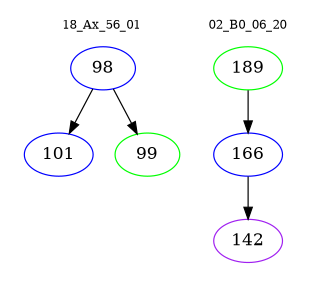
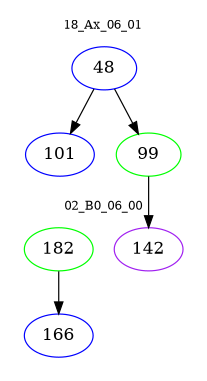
(102, 26) -> (103, 26)
(248, 26) -> (104, 207)
(103, 68) -> (104, 68)
(248, 68) -> (59, 249)
(248, 192) -> (149, 203)
